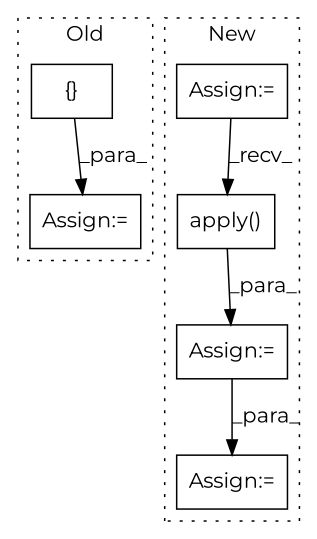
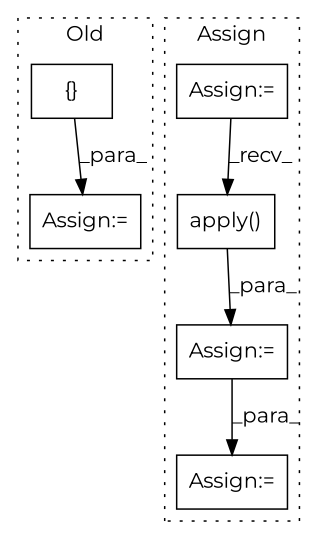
(232, 35) -> (232, 35)
